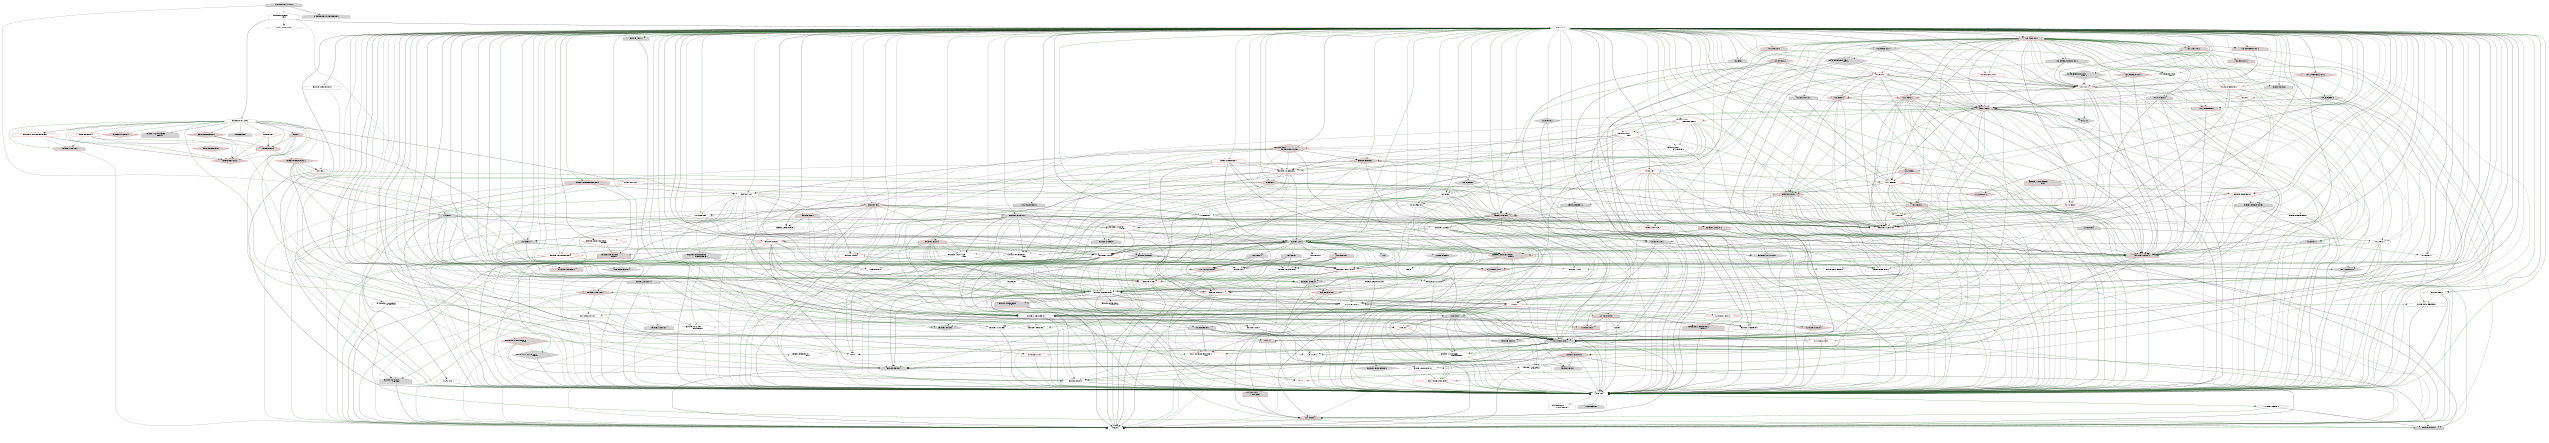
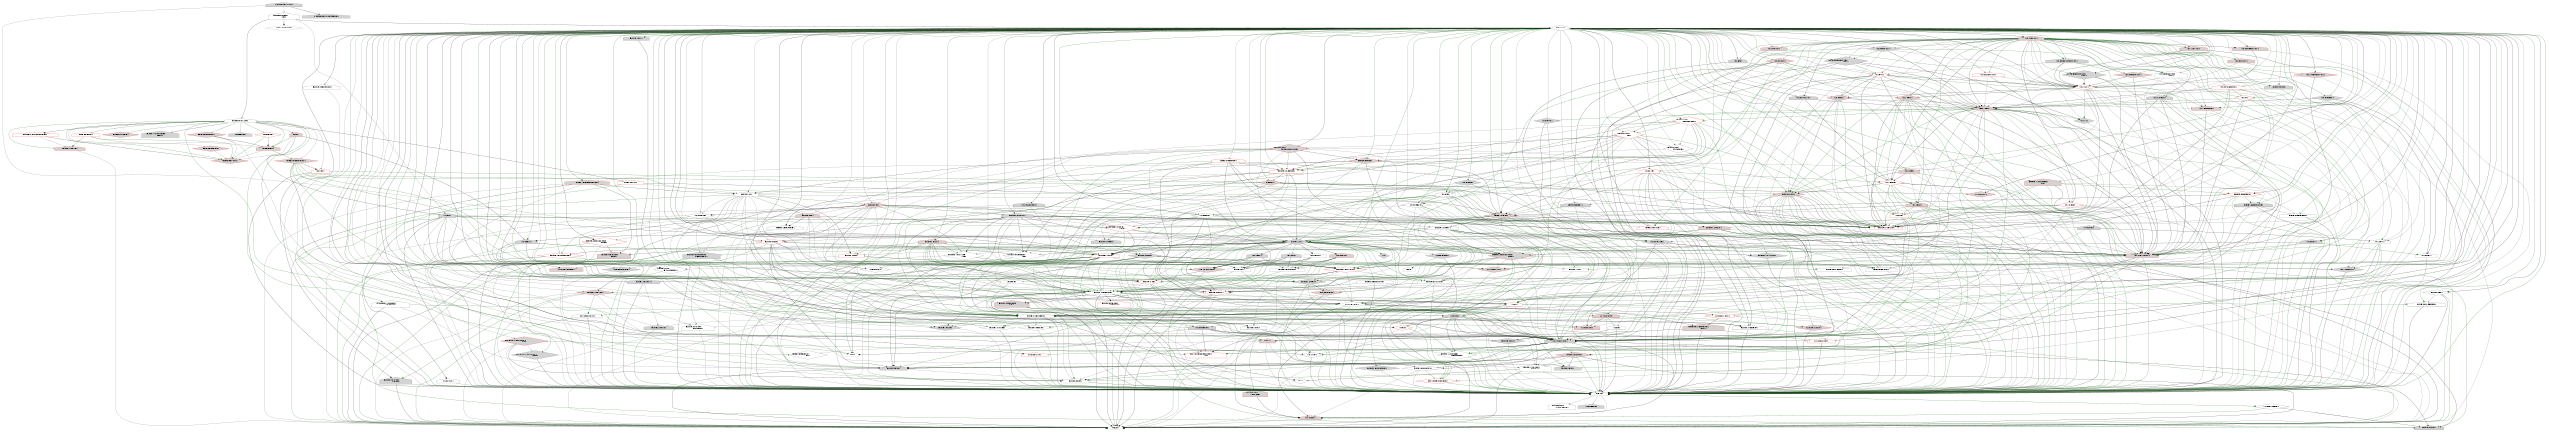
none -> (671, 270)
